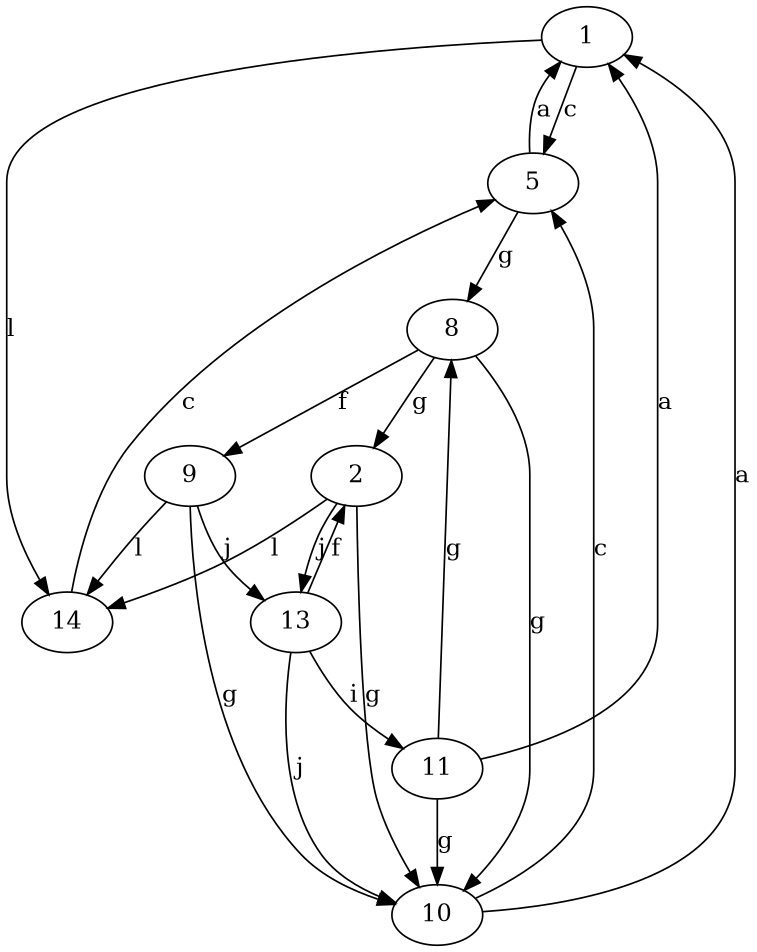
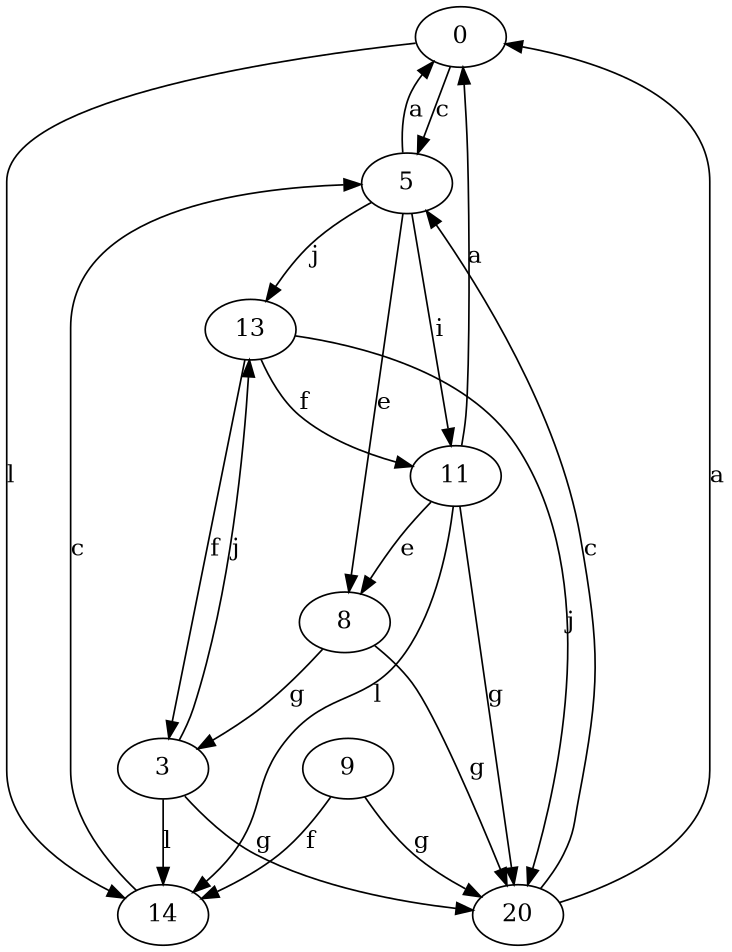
(587, 37) -> (461, 37)
(506, 256) -> (384, 403)
none -> (430, 321)
(329, 399) -> none
(357, 476) -> (163, 769)
(139, 549) -> (311, 842)
(454, 549) -> (408, 549)
(217, 552) -> (318, 238)
(354, 695) -> (304, 403)
none -> (342, 699)
(437, 915) -> (518, 915)
